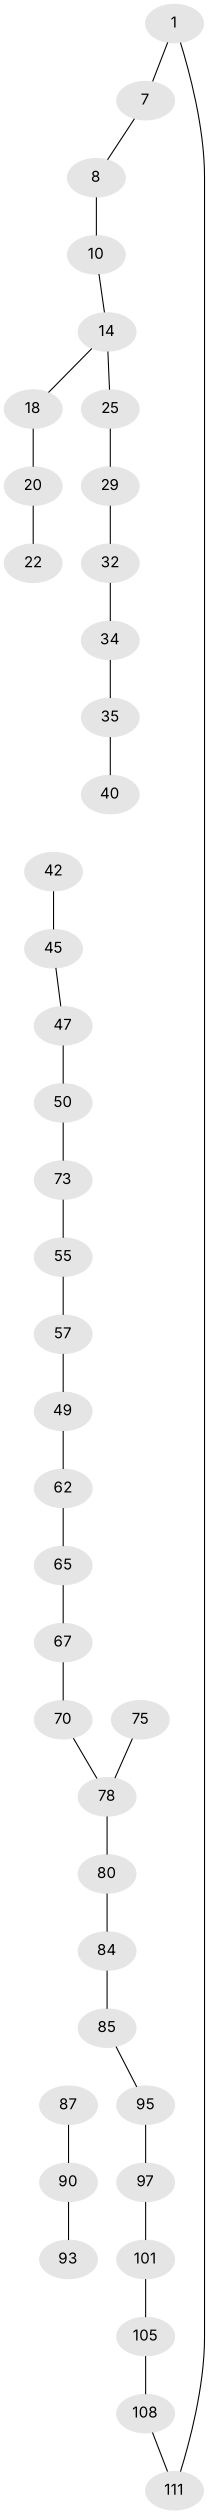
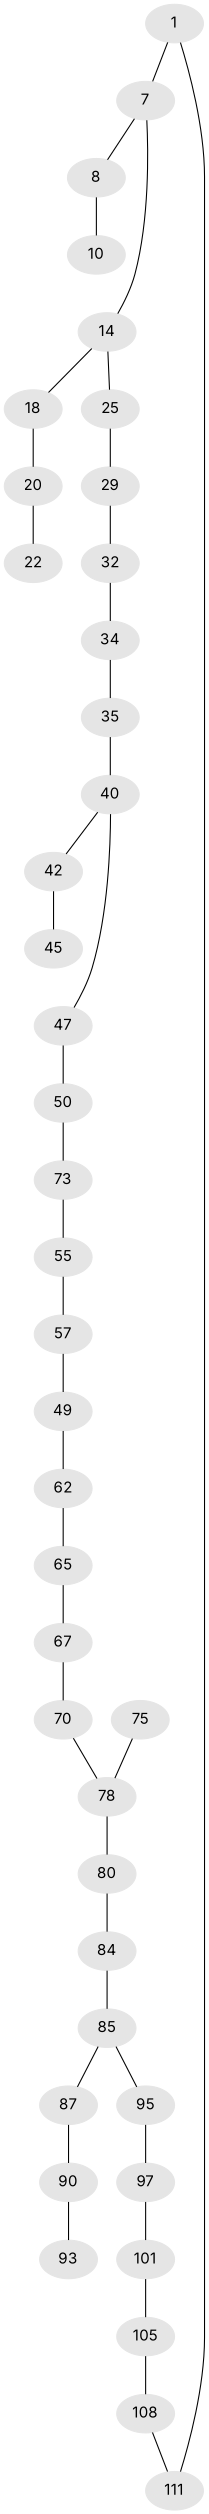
(102, 293) -> (144, 219)
none -> (82, 833)
(58, 987) -> (104, 913)
none -> (88, 2067)
